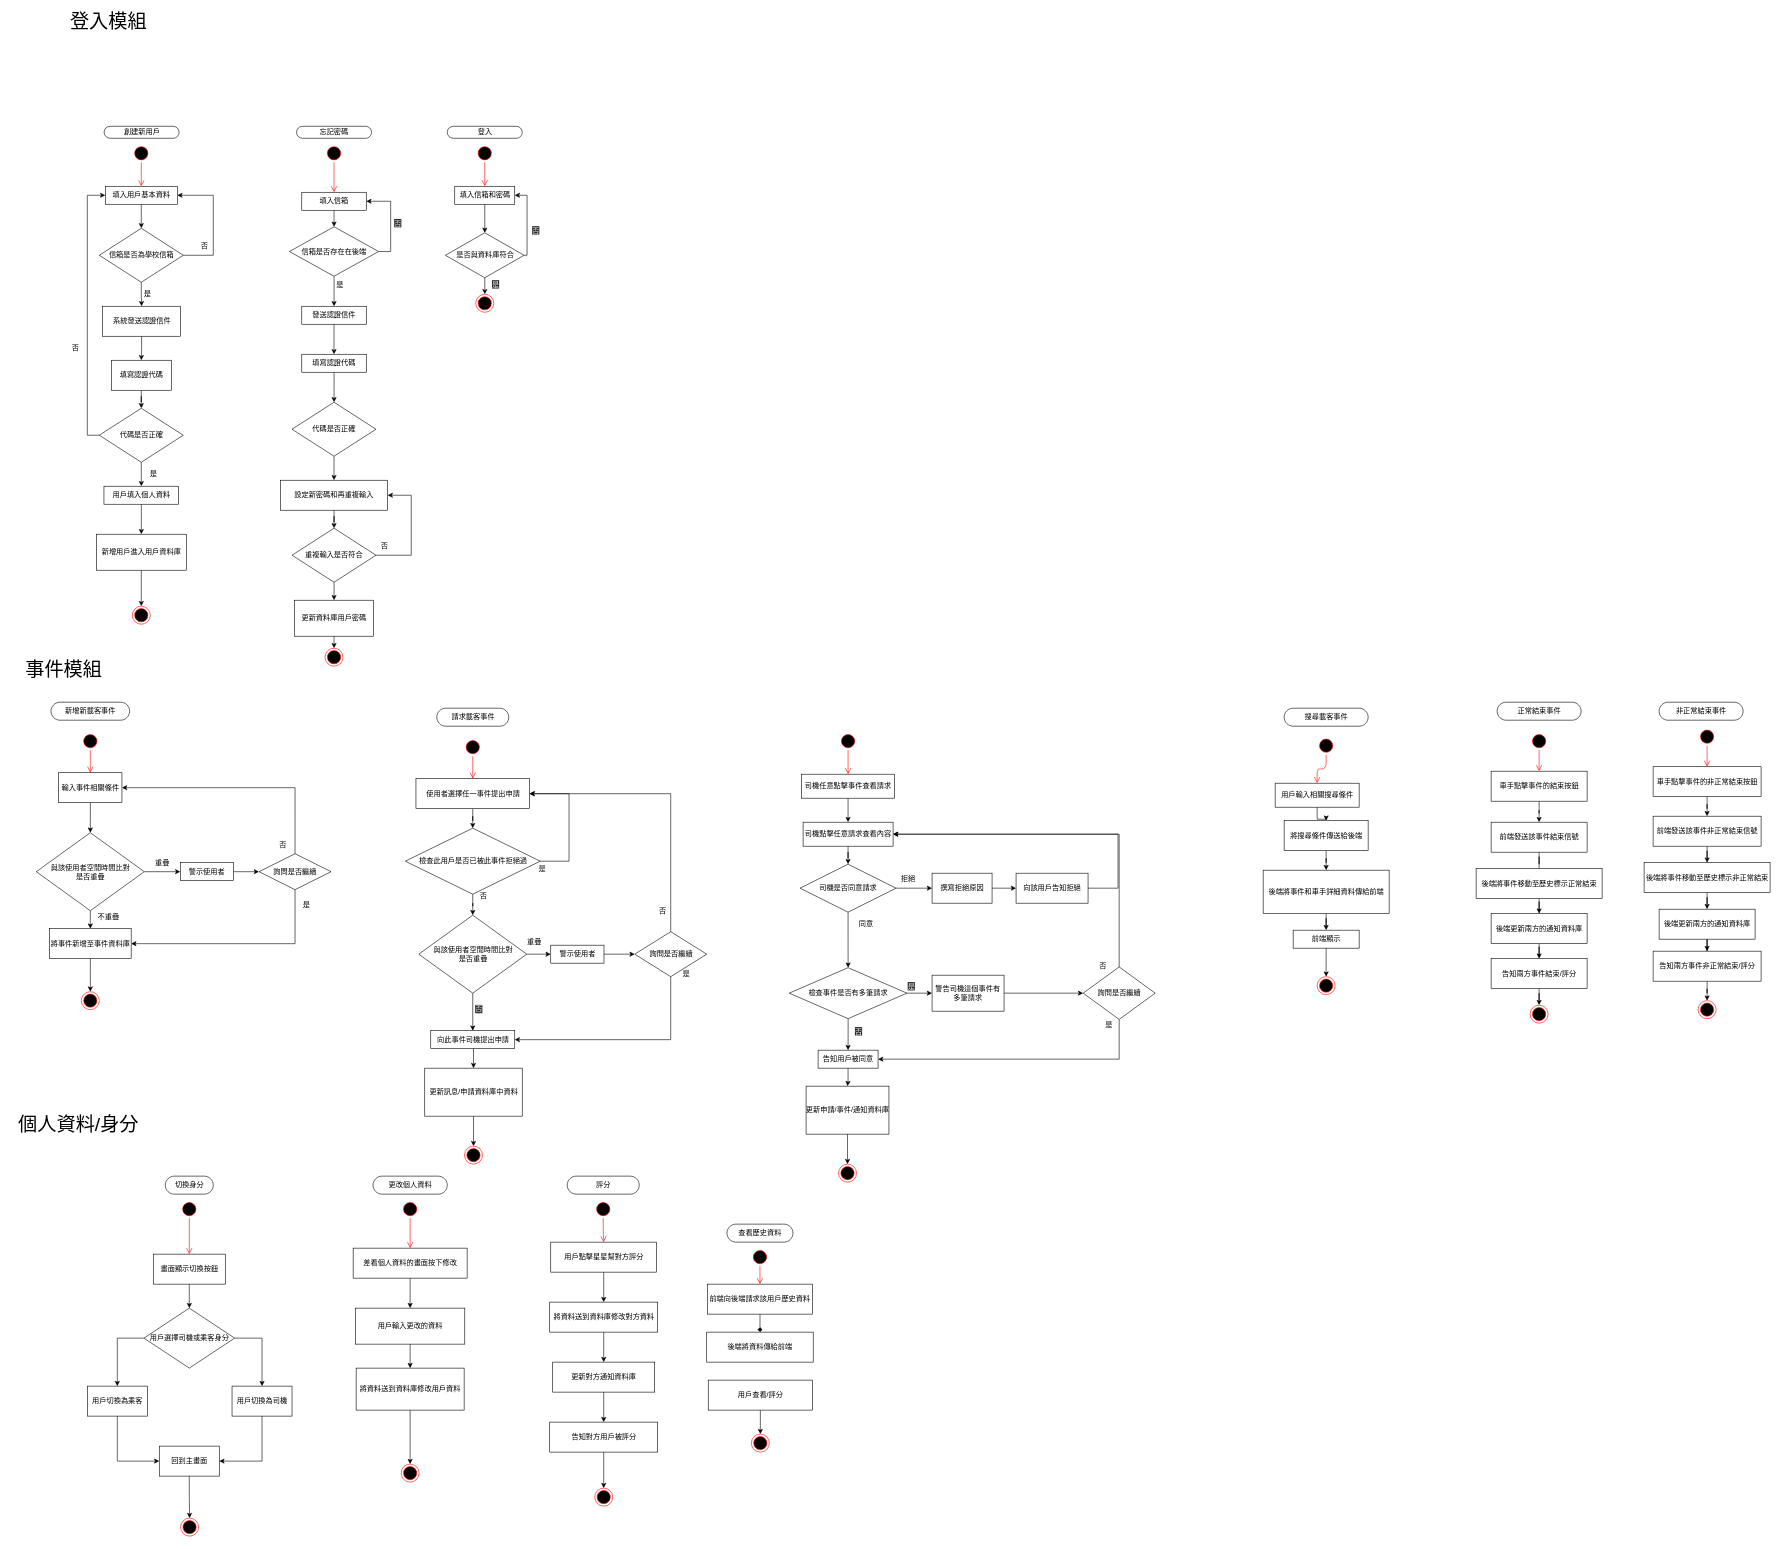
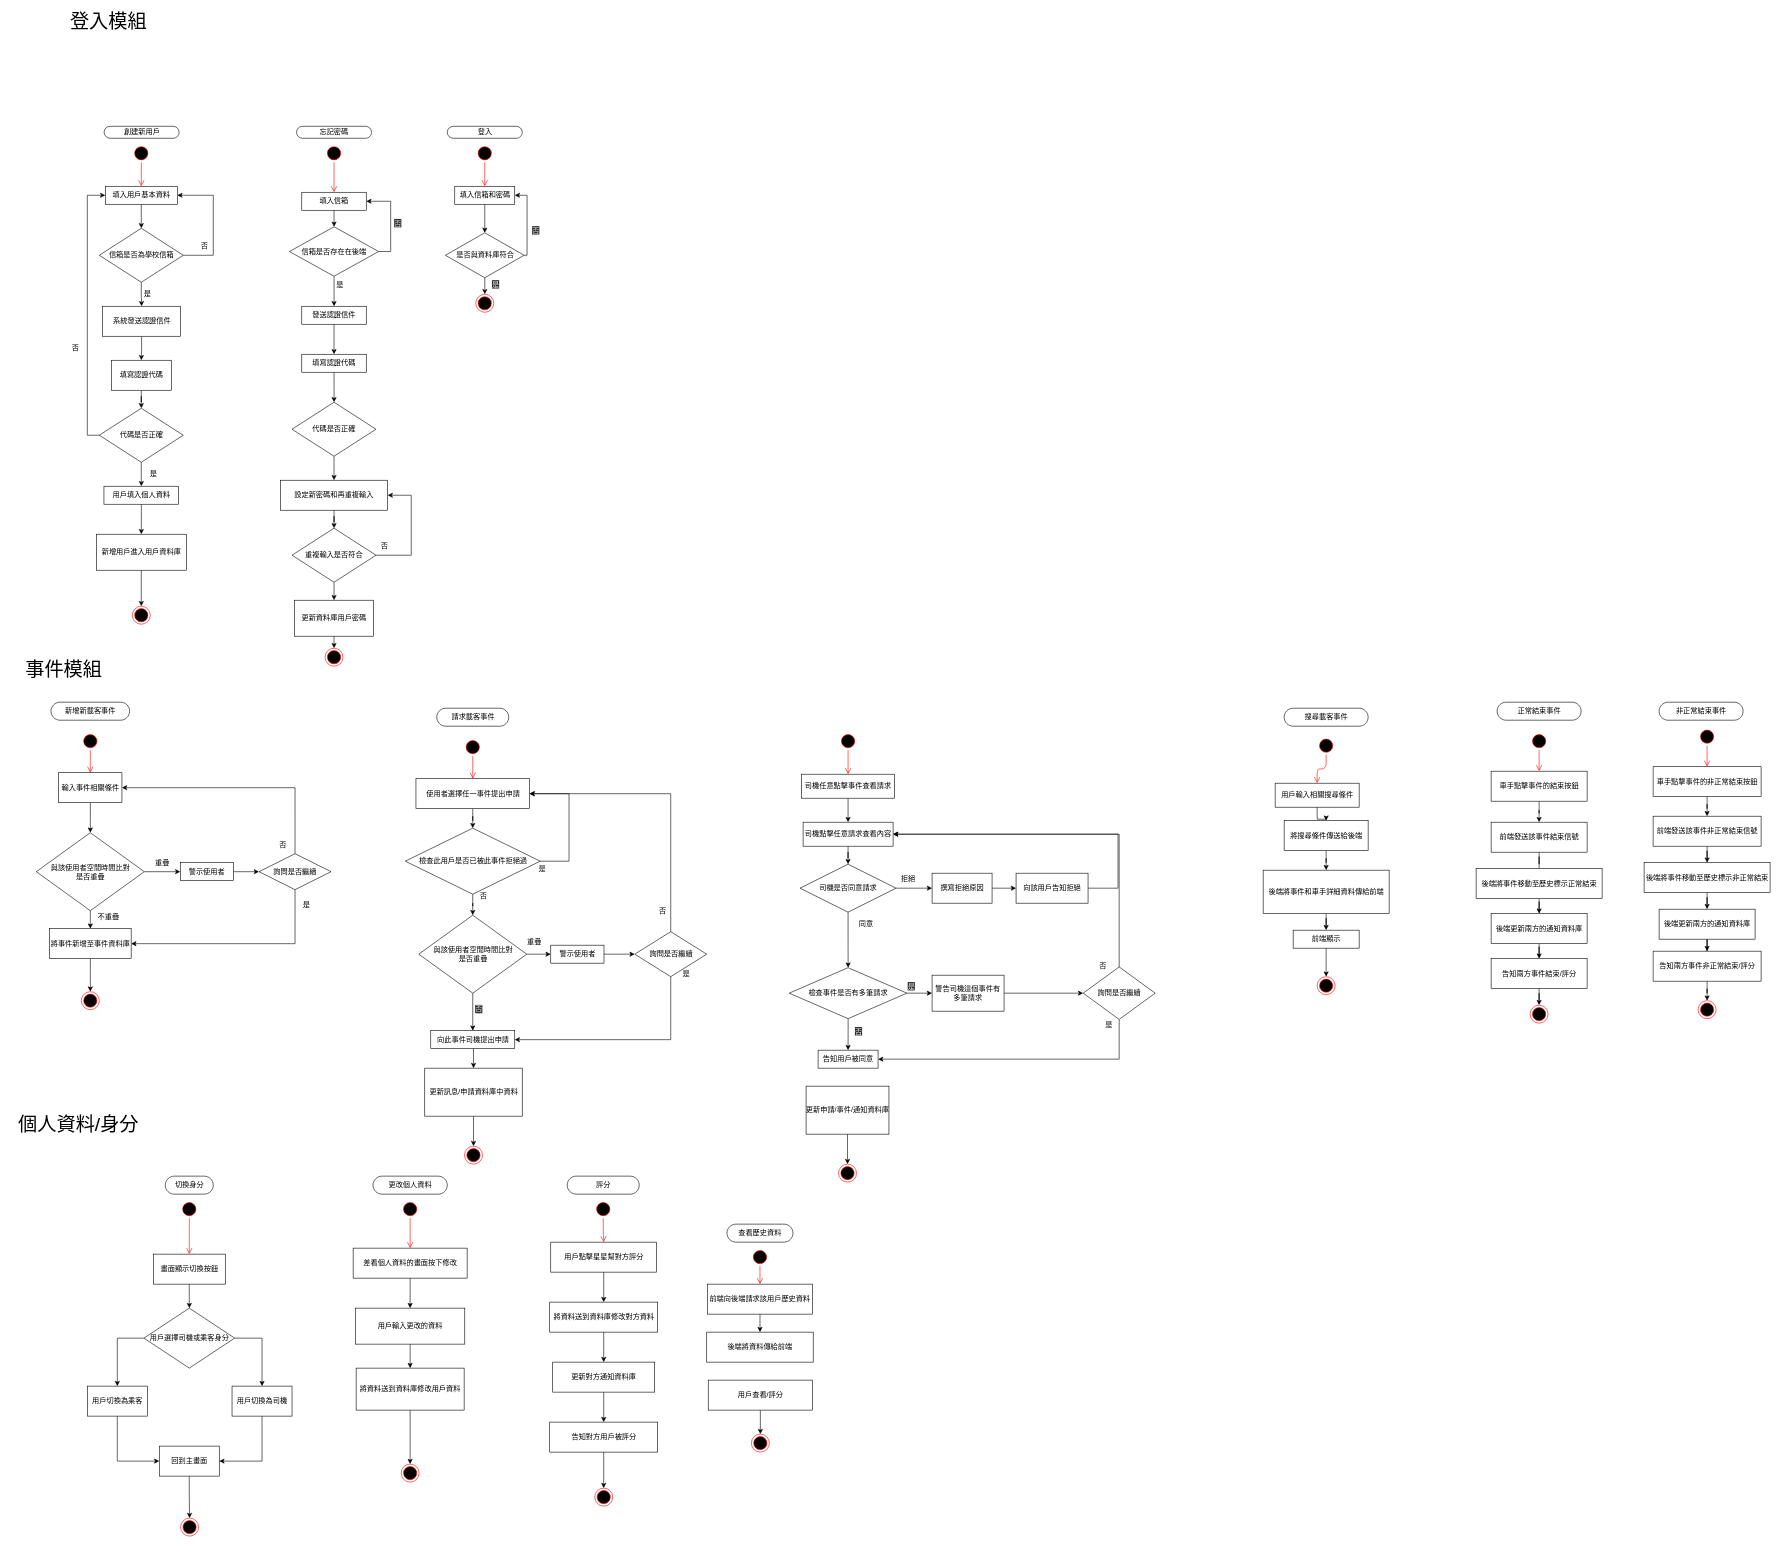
(848, 1080) -> none
(760, 1326) -> (760, 1326)
